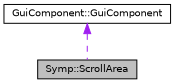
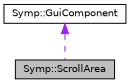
(87, 14) -> (65, 14)
